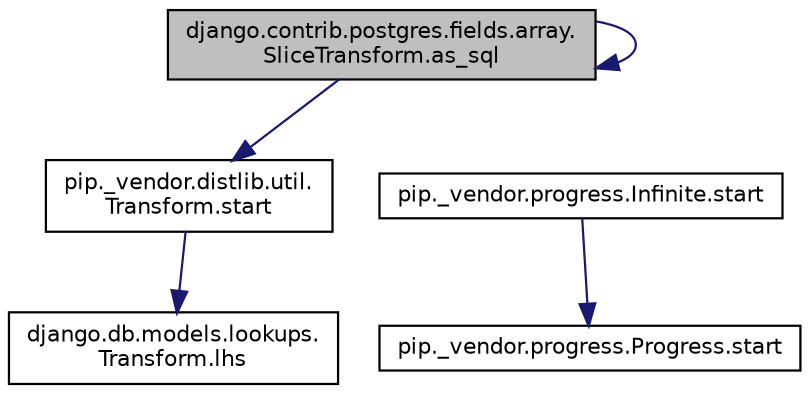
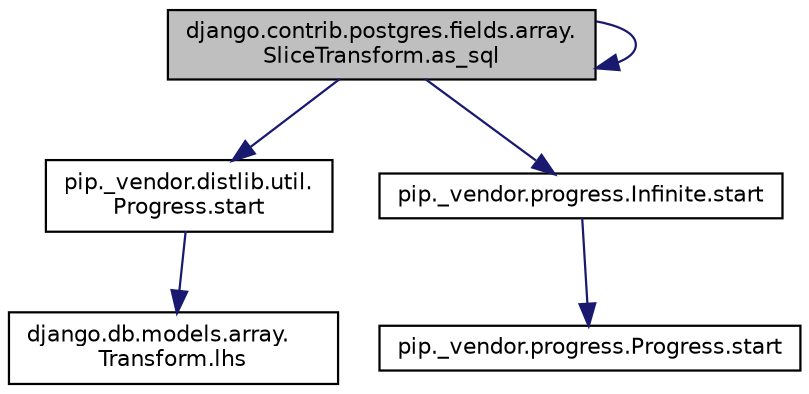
none -> (480, 120)
(189, 196) -> (189, 196)
(174, 348) -> (174, 348)
